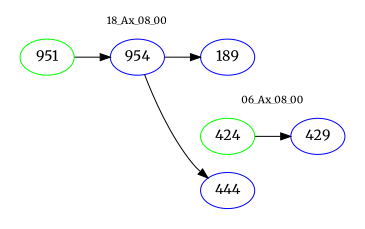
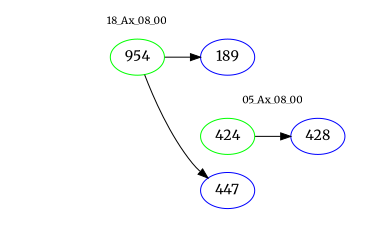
(47, 57) -> none
(137, 57) -> (137, 57)
(273, 101) -> (273, 101)
(318, 136) -> (318, 136)
(228, 191) -> (228, 191)
